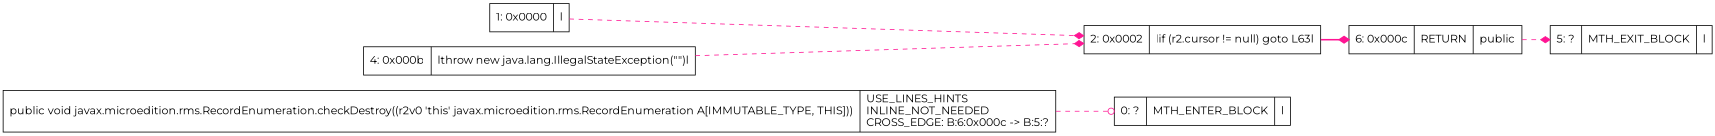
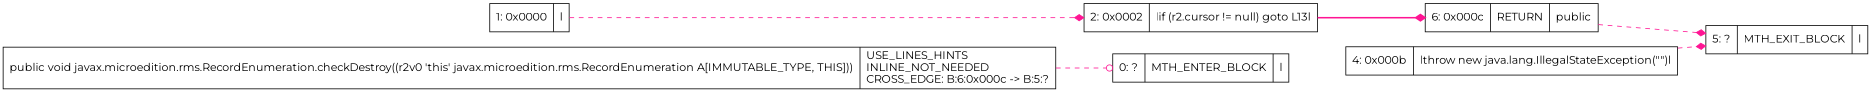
(1235, 39) -> (1233, 17)
(885, 50) -> (1687, 47)
